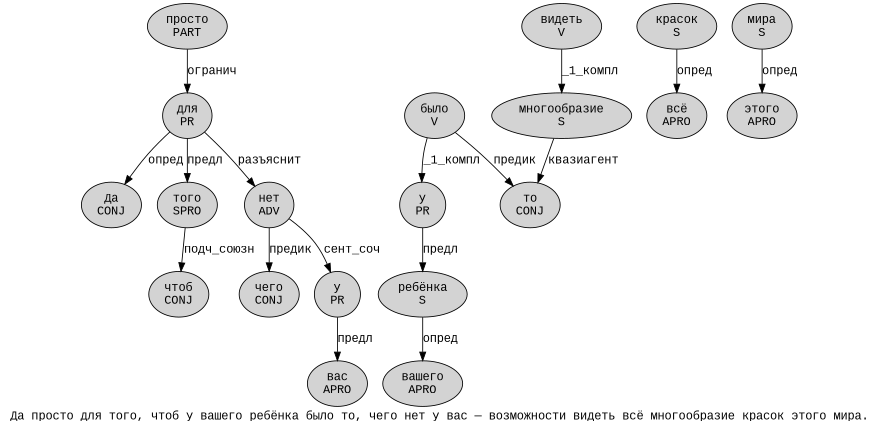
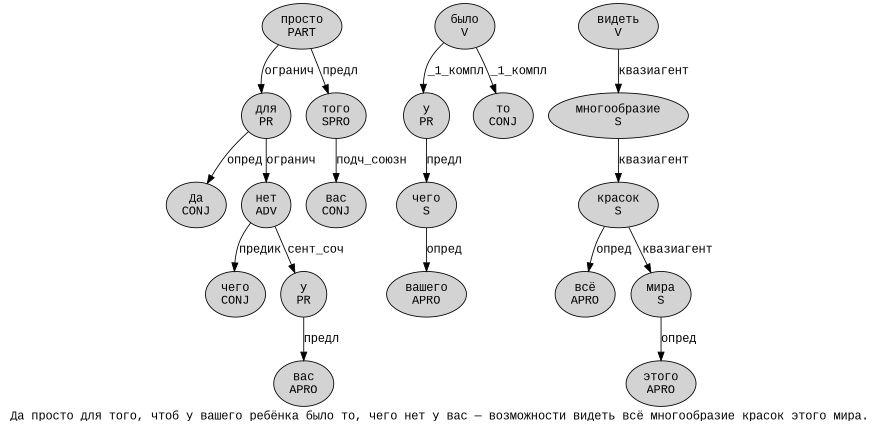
(590, 71) -> (654, 71)
(187, 156) -> (318, 67)
(547, 157) -> (618, 156)
(270, 160) -> (291, 160)
(515, 160) -> (519, 71)
none -> (638, 246)
(179, 294) -> (336, 205)
(423, 294) -> (427, 205)
